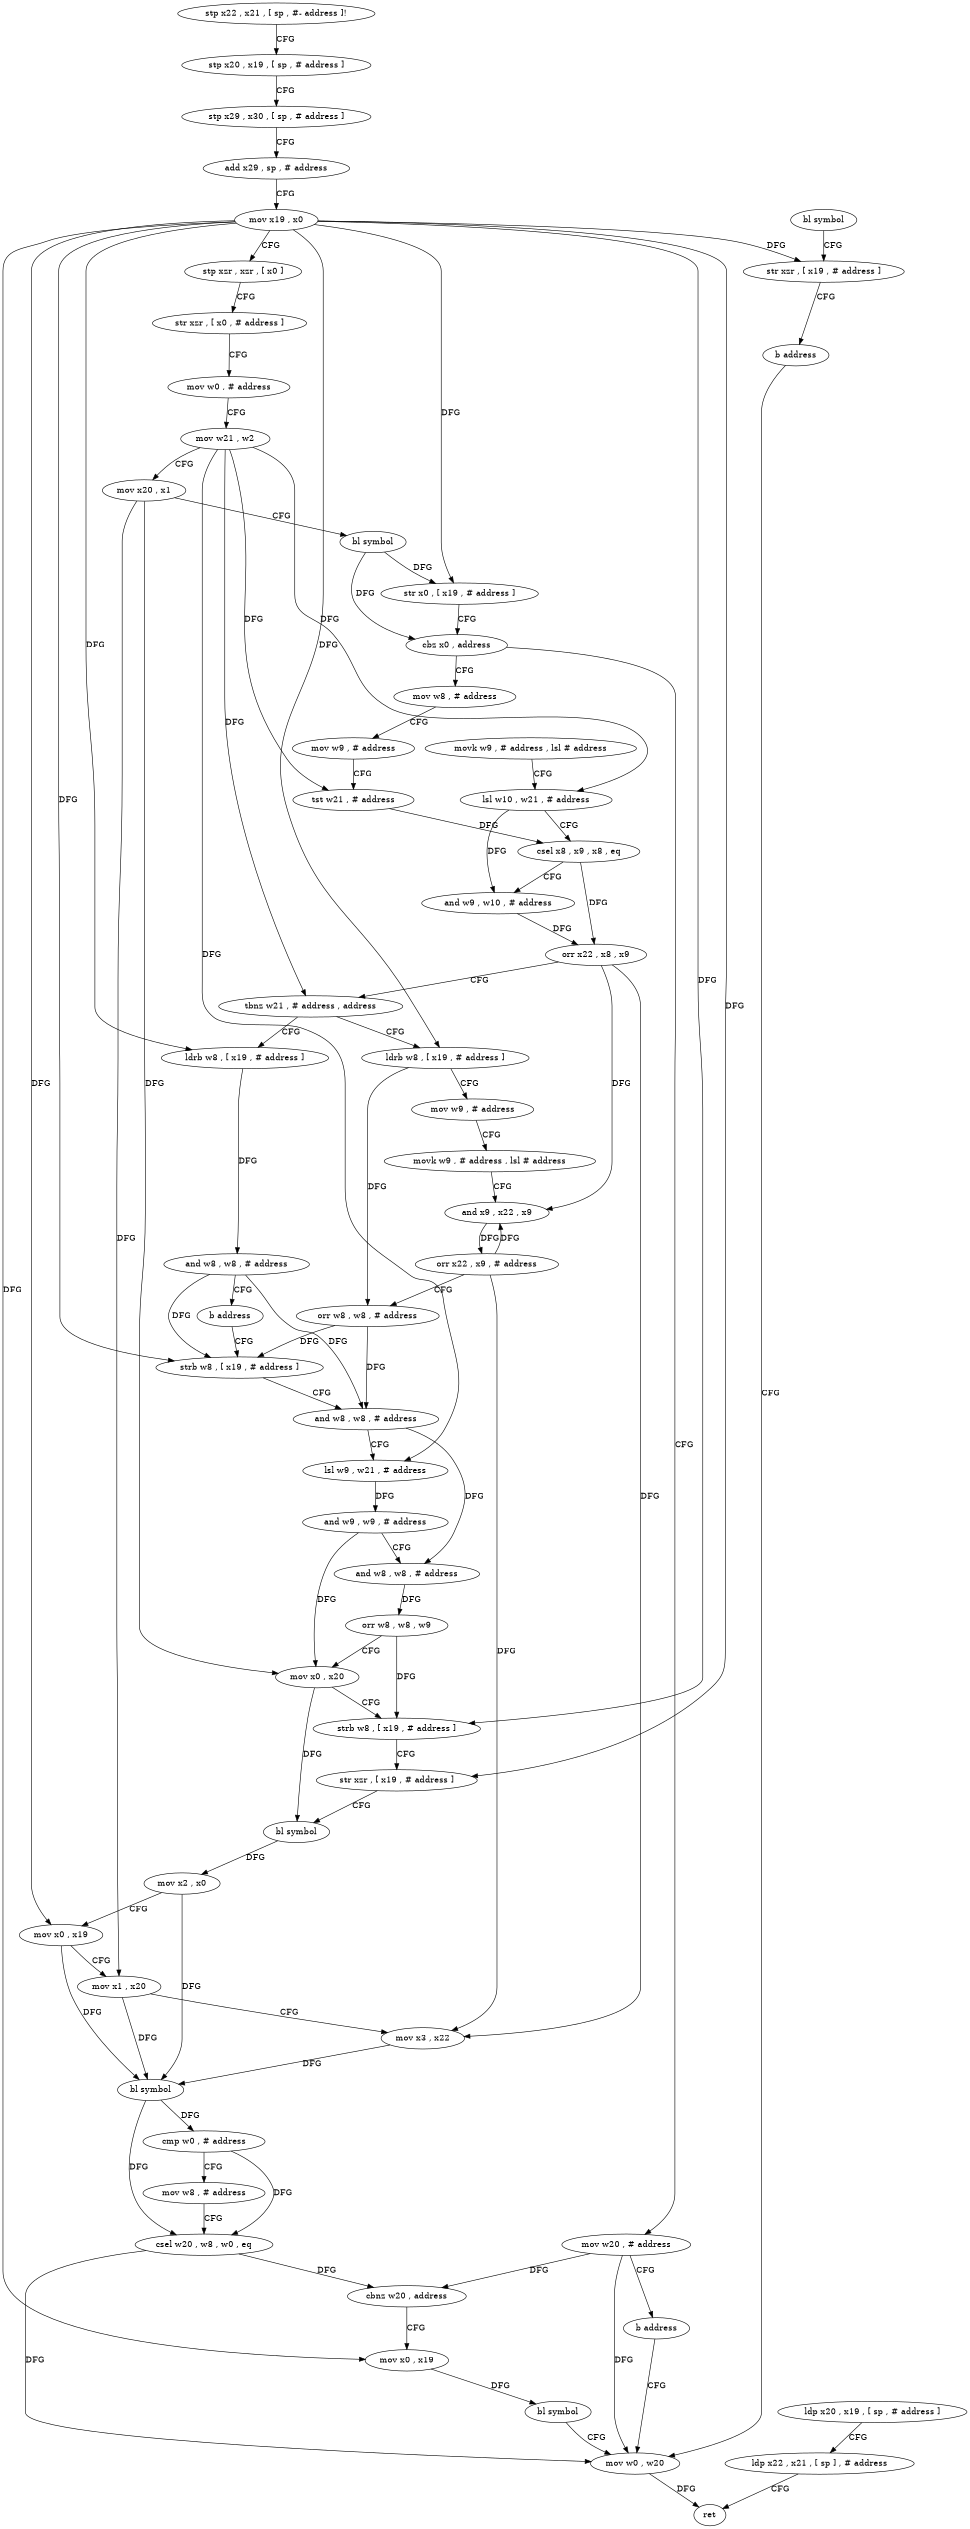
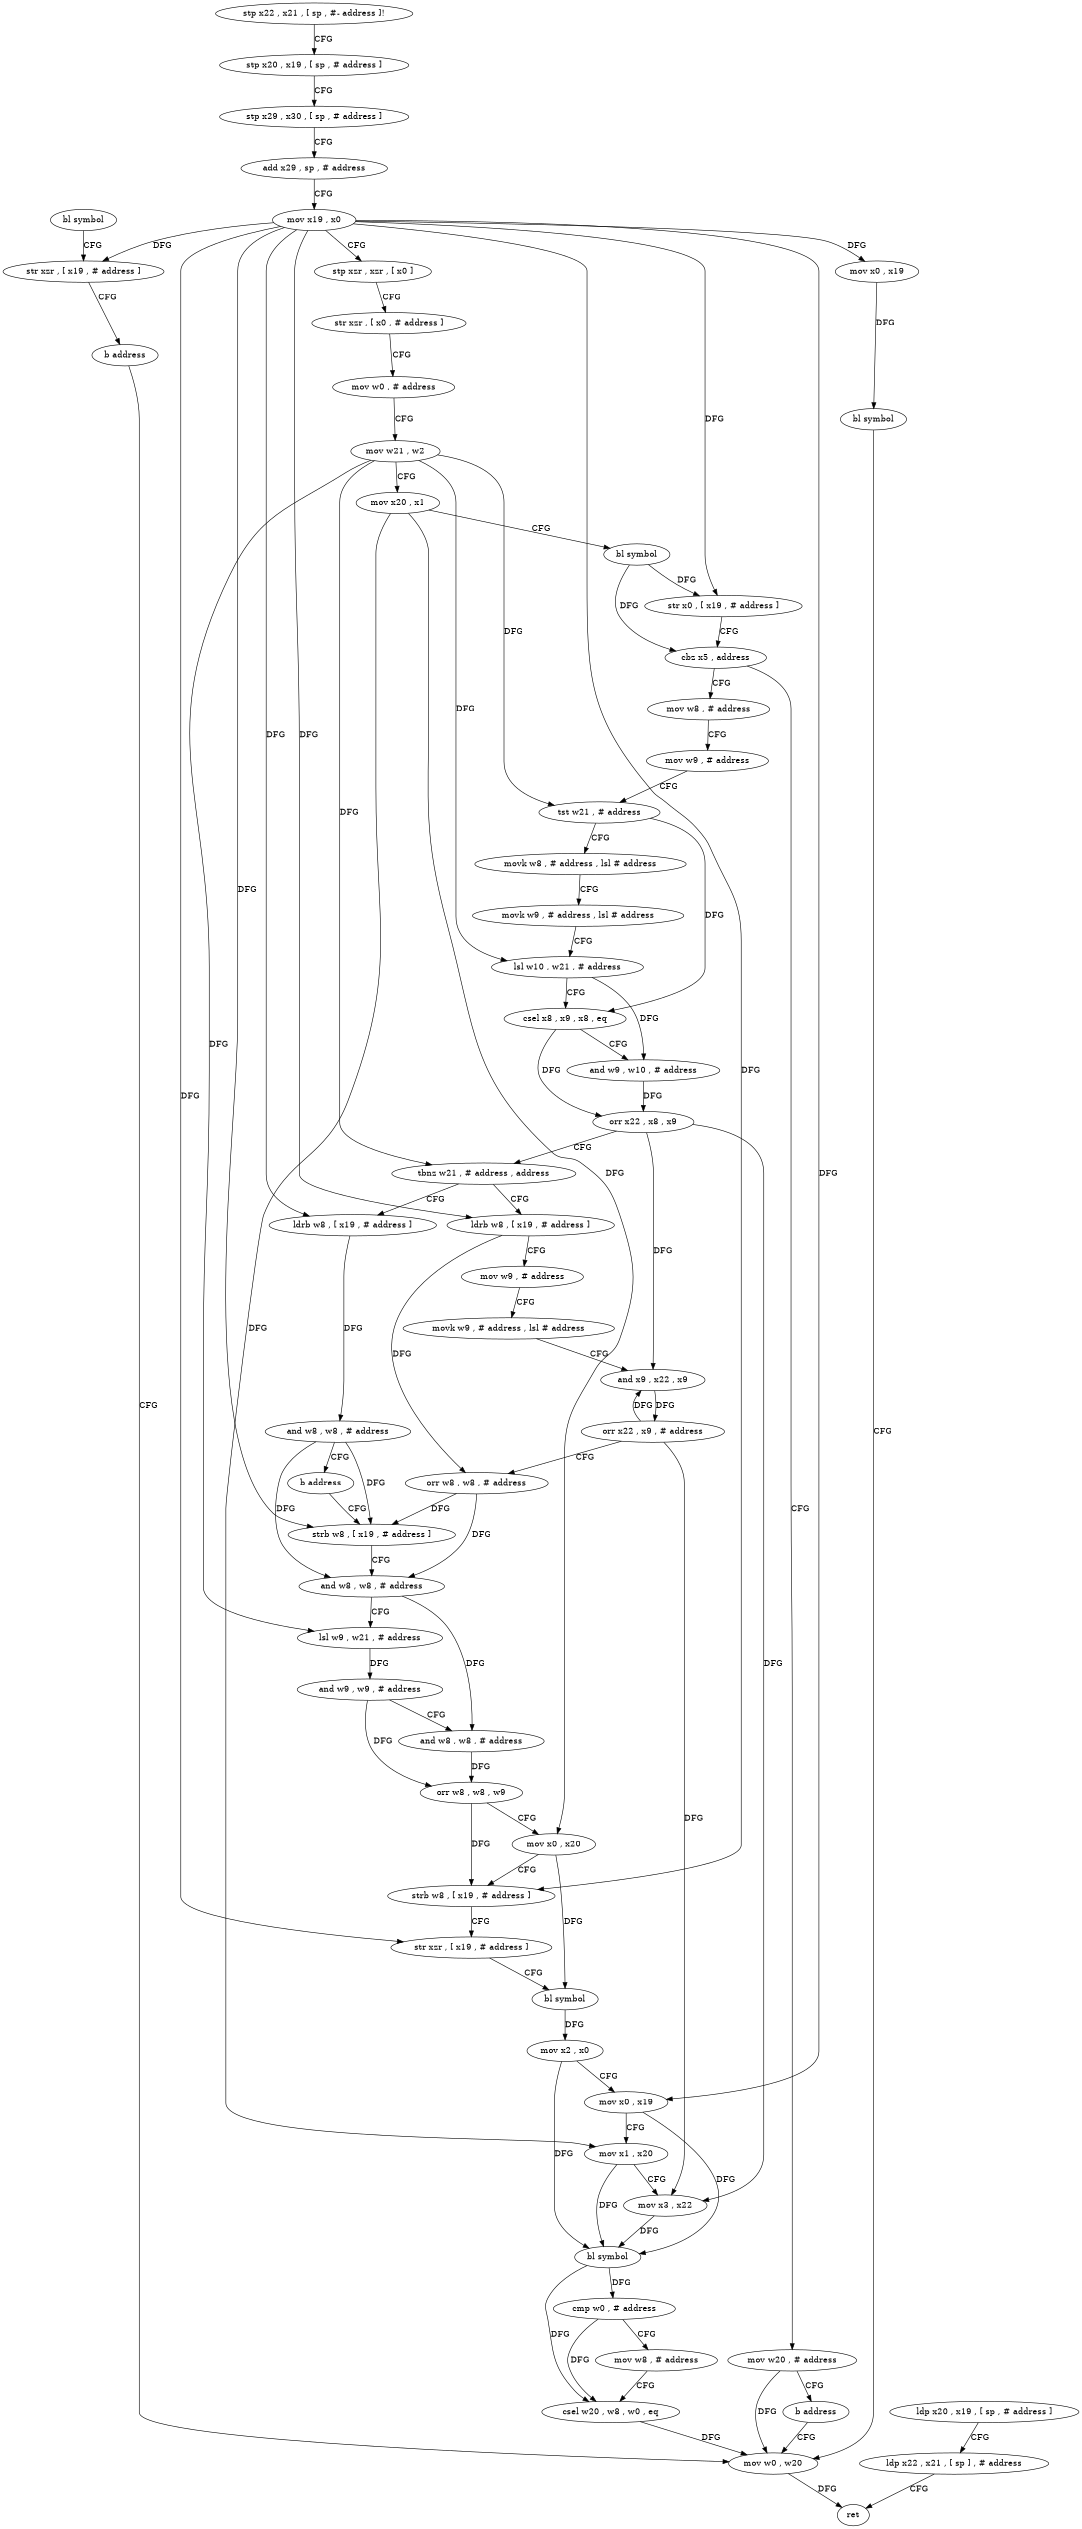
(457, 645) -> (716, 658)
none -> (581, 864)
(319, 1590) -> (376, 1756)
(407, 2296) -> none
